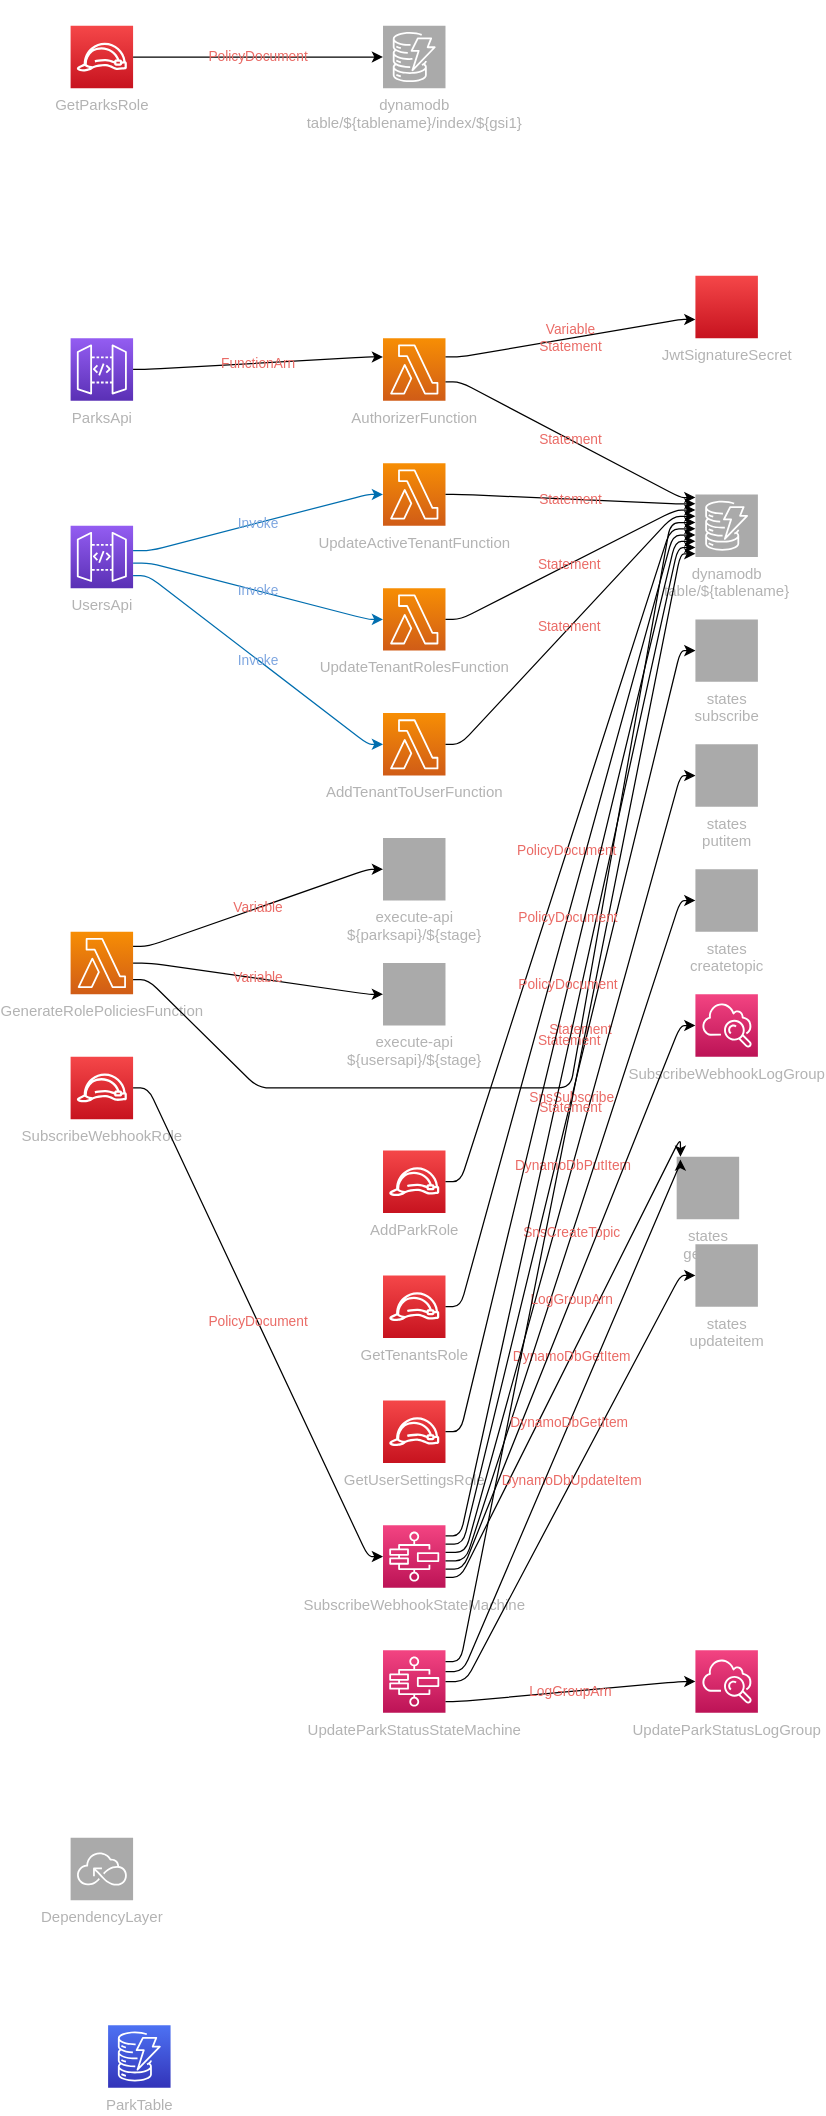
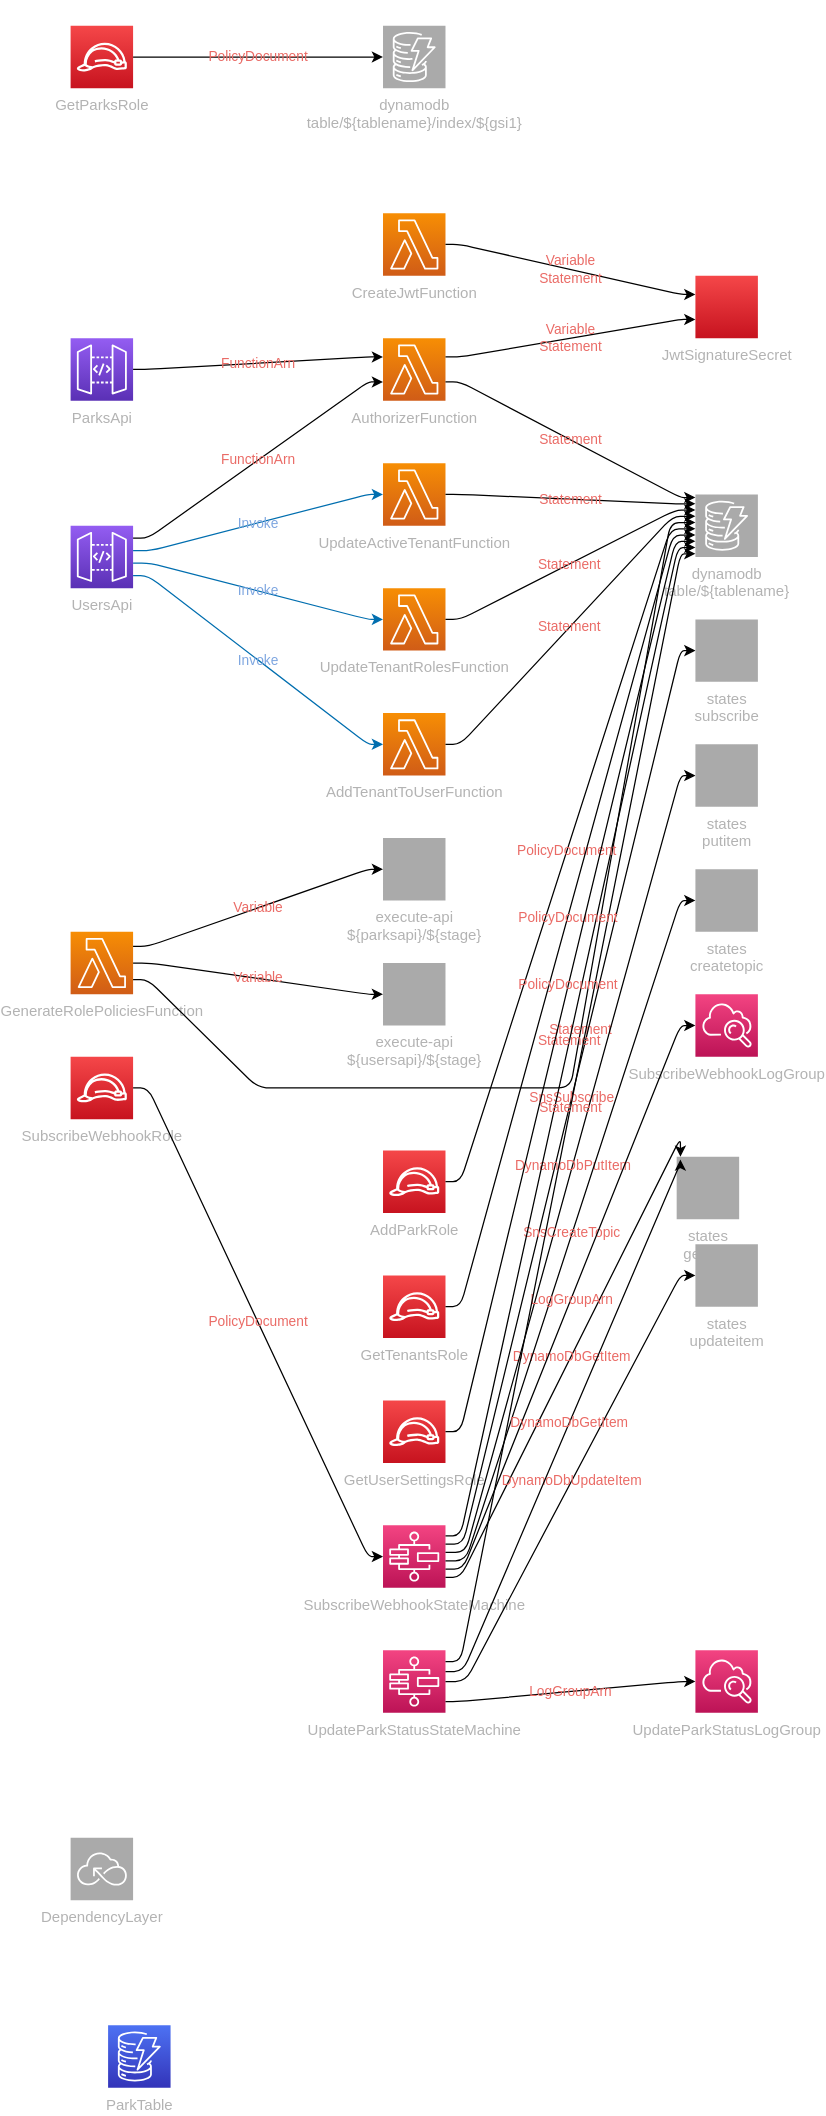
none -> (414, 244)
none -> (568, 269)
none -> (256, 462)
